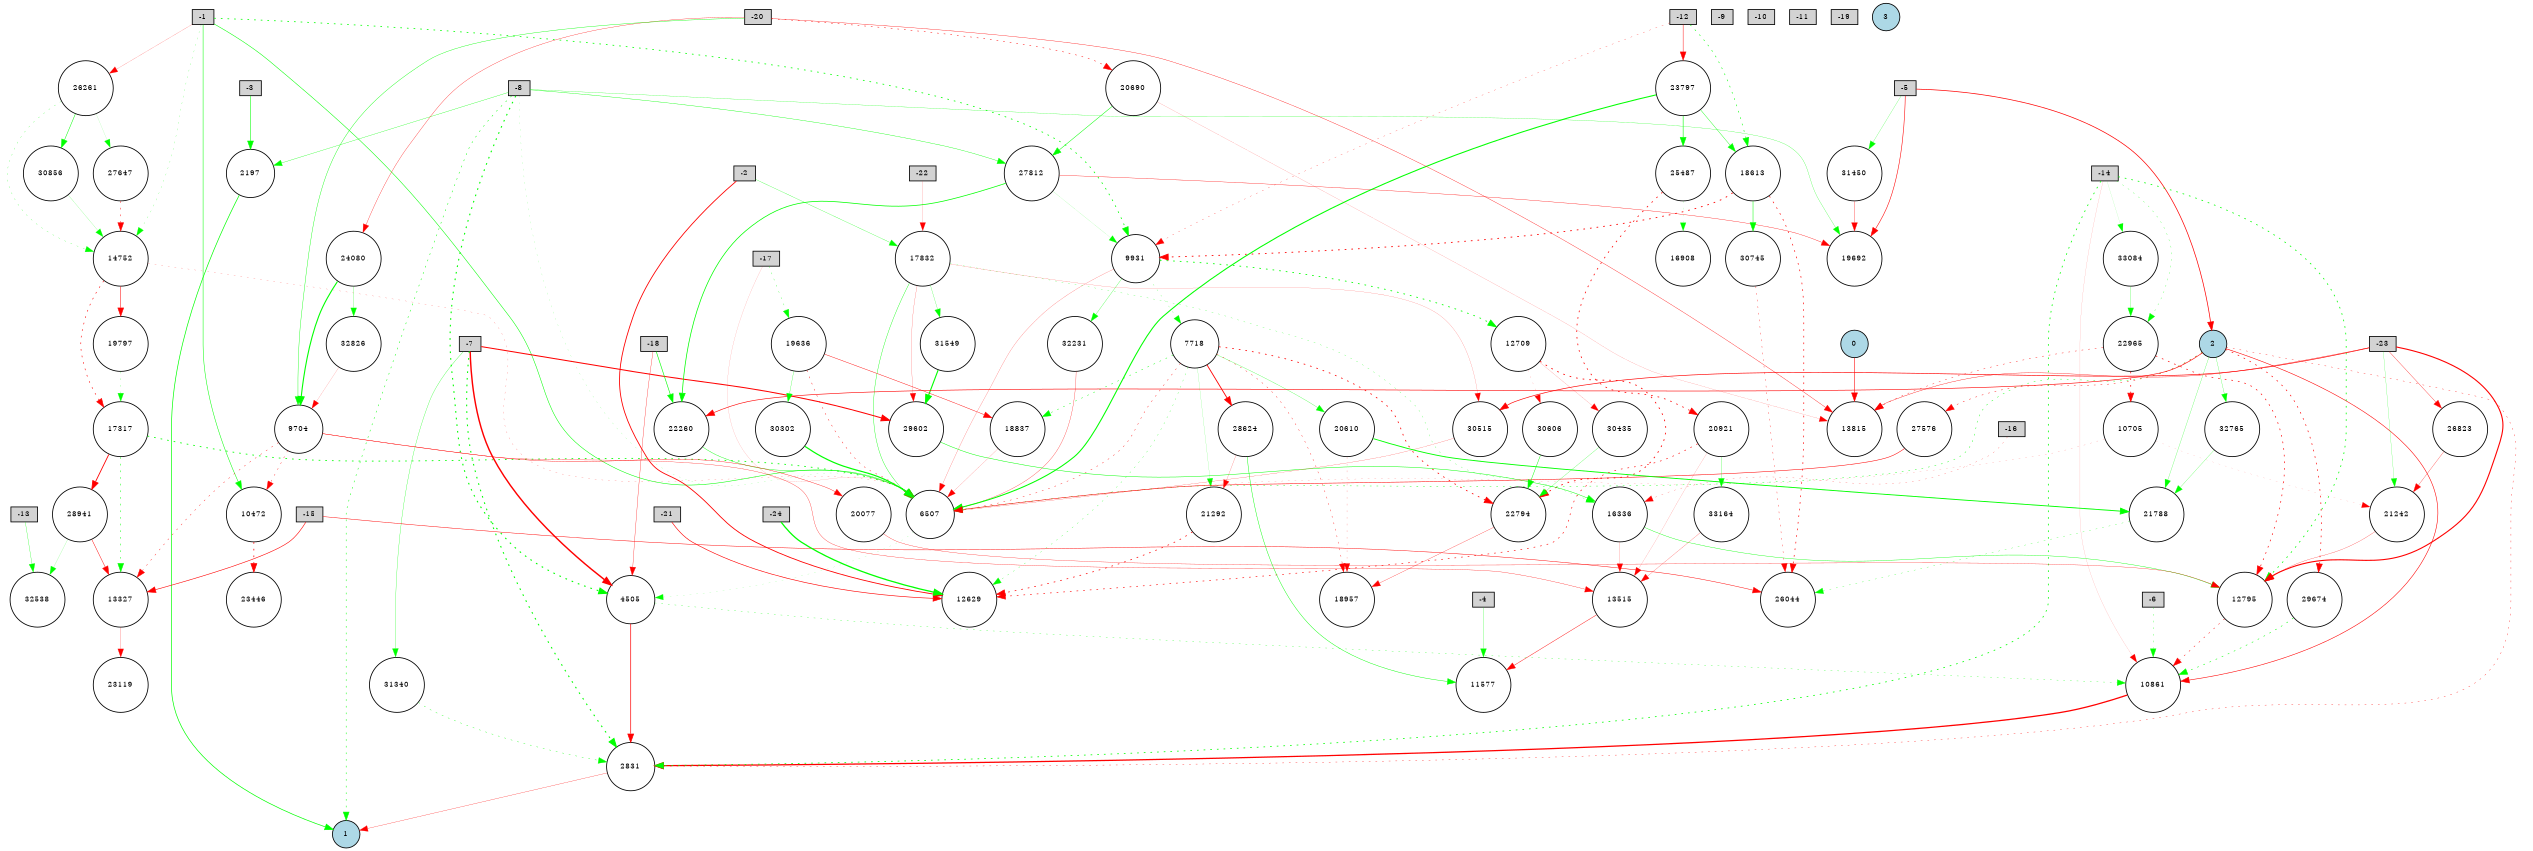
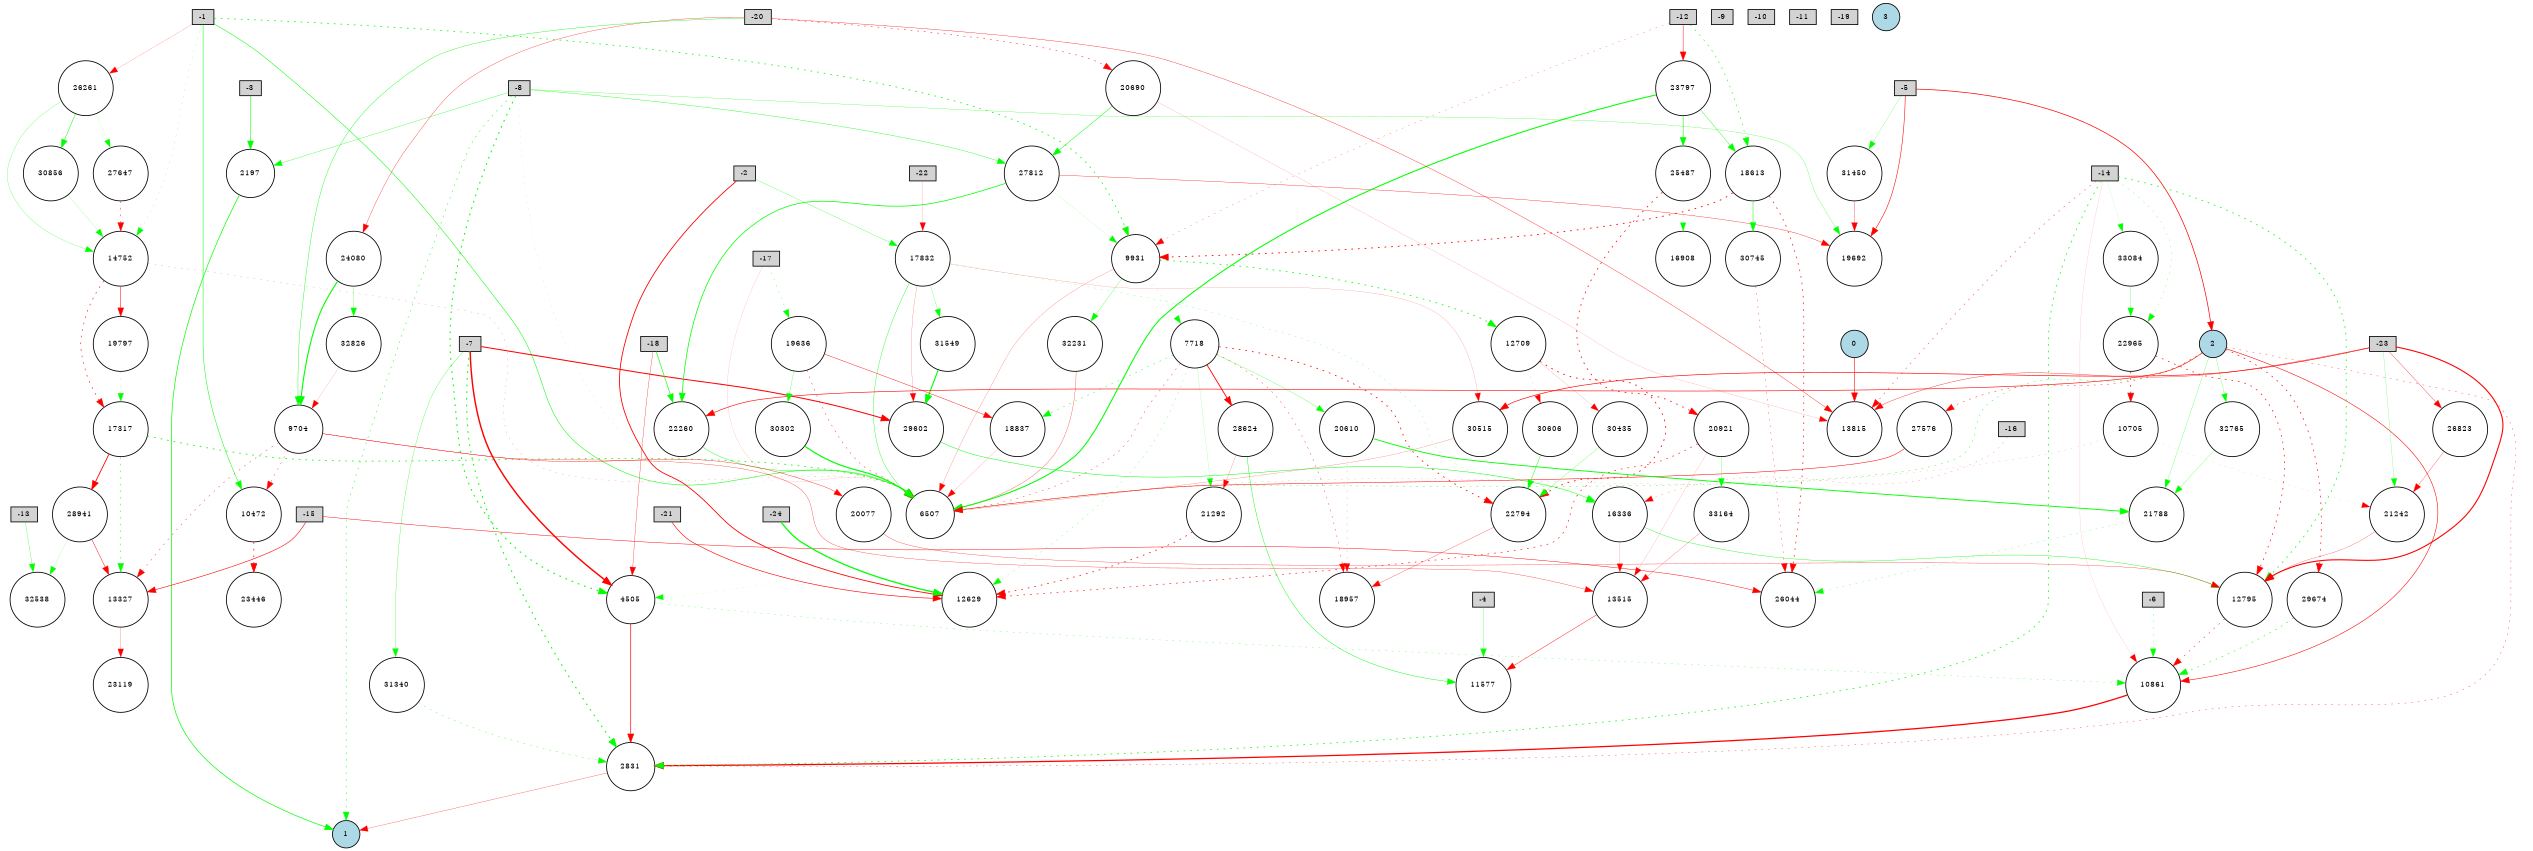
(9, 185) -> (9, 185)
(1990, 367) -> (1982, 286)
